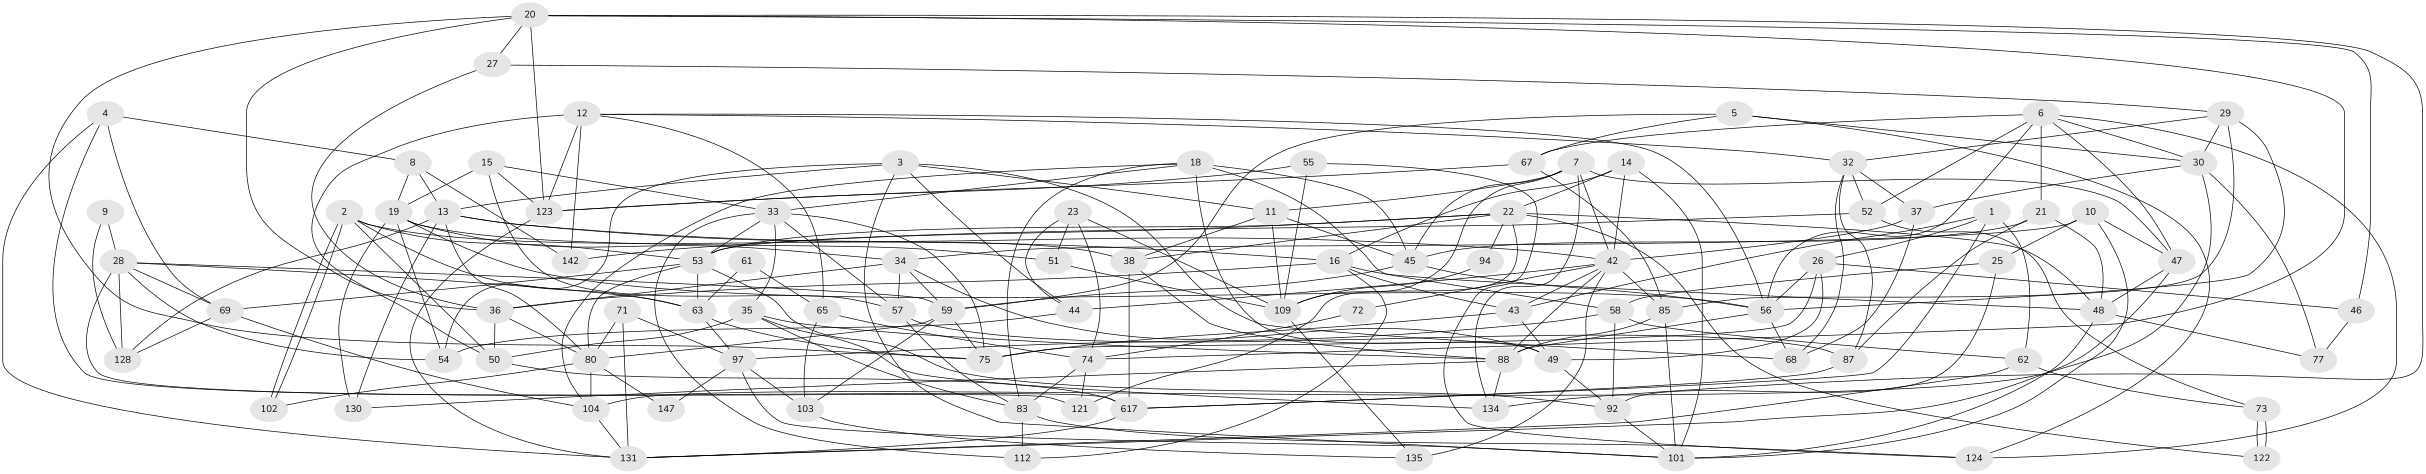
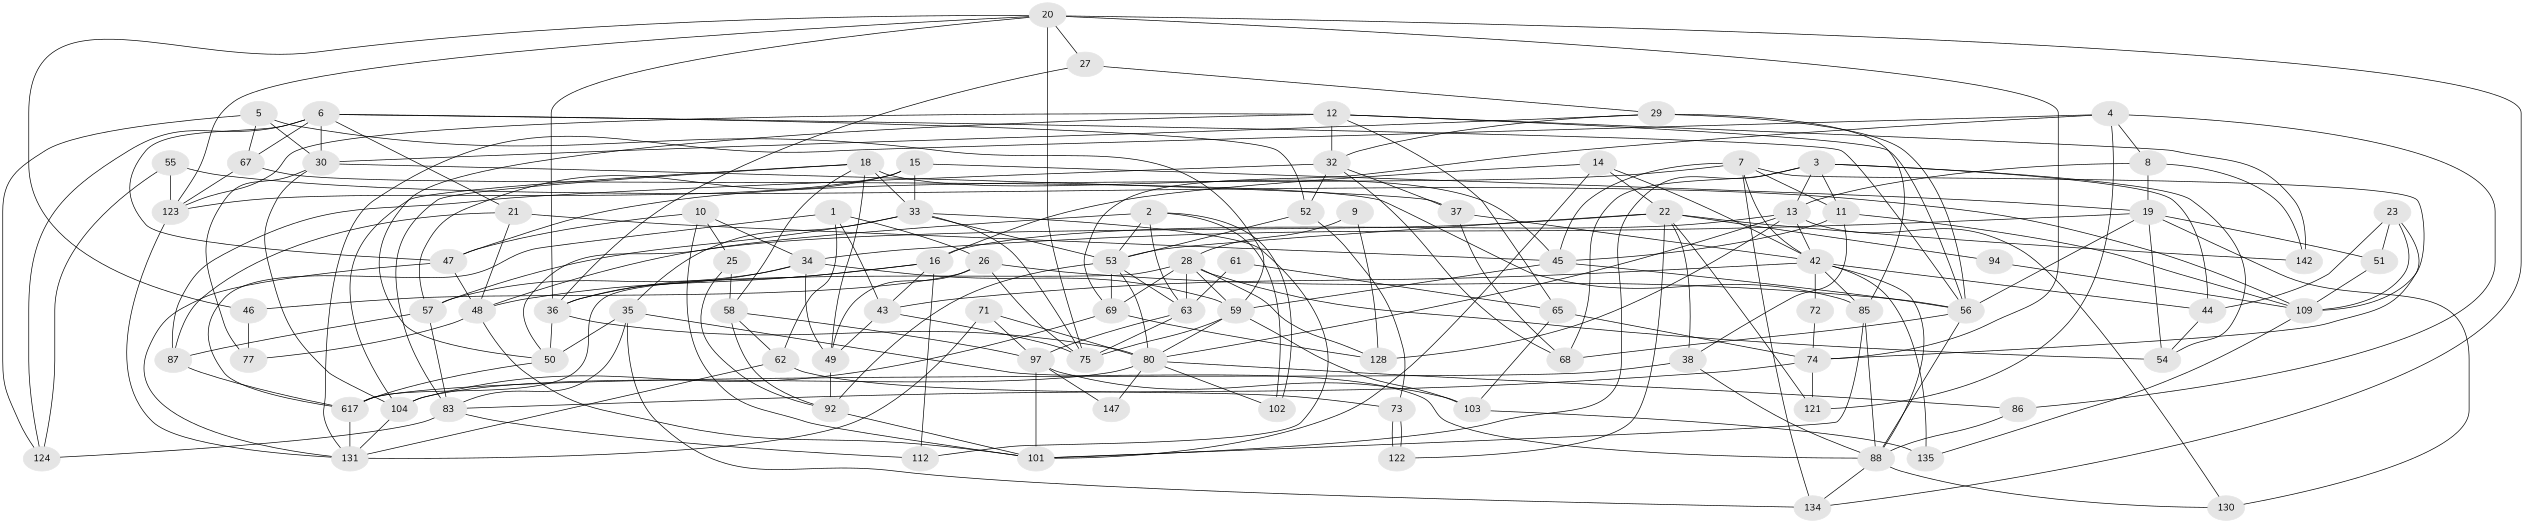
(735, 243) -> none
none -> (2018, 409)
